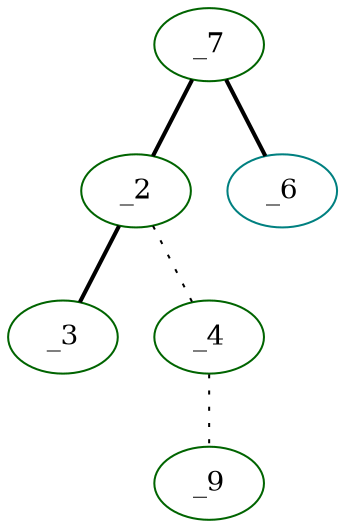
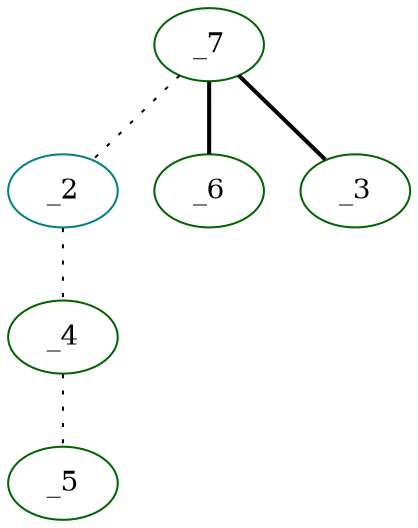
(173, 118) -> (136, 118)
(136, 191) -> (63, 191)
(282, 191) -> (209, 191)
(99, 264) -> (282, 118)
(209, 483) -> (63, 483)
